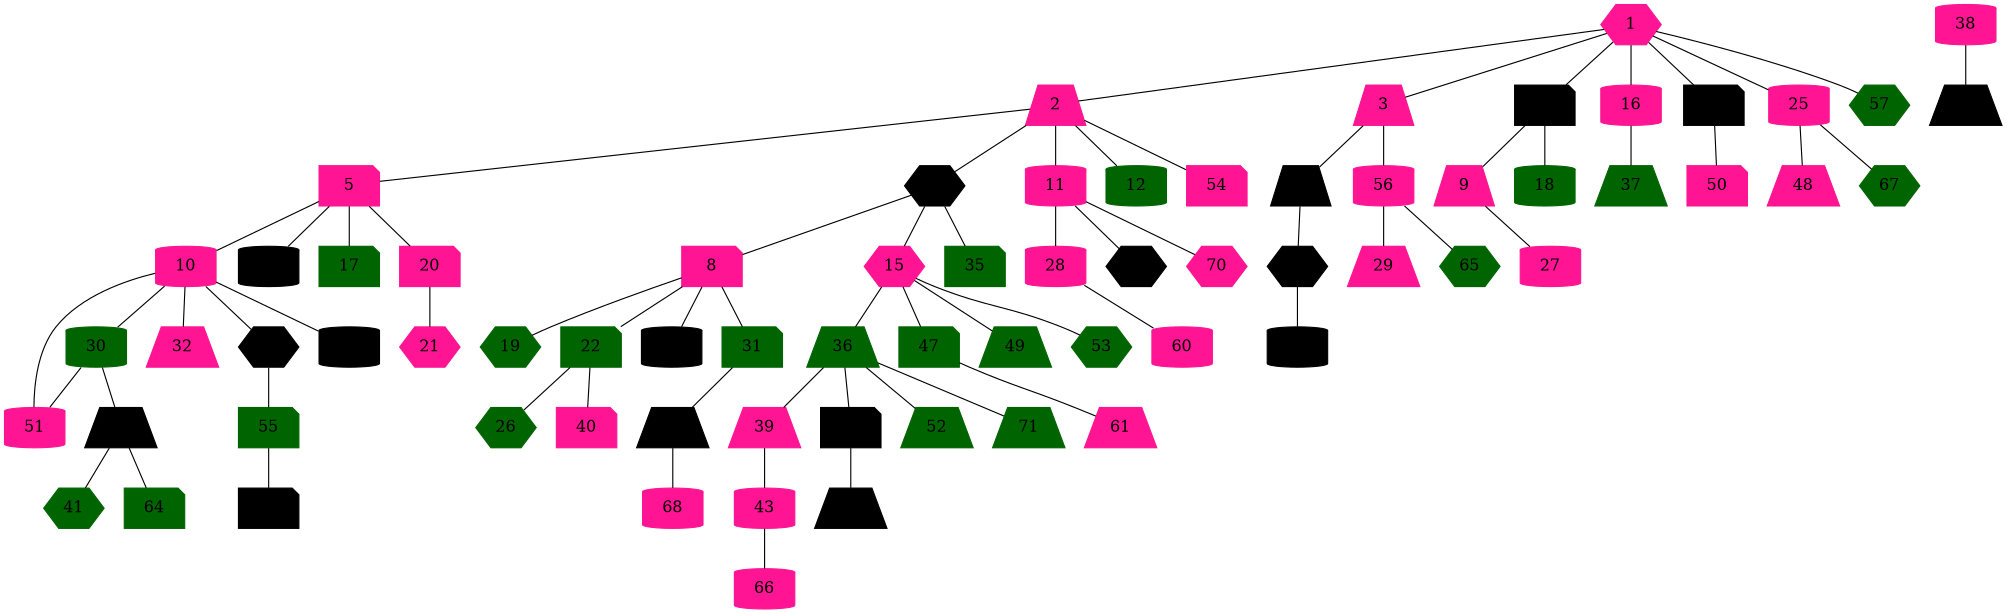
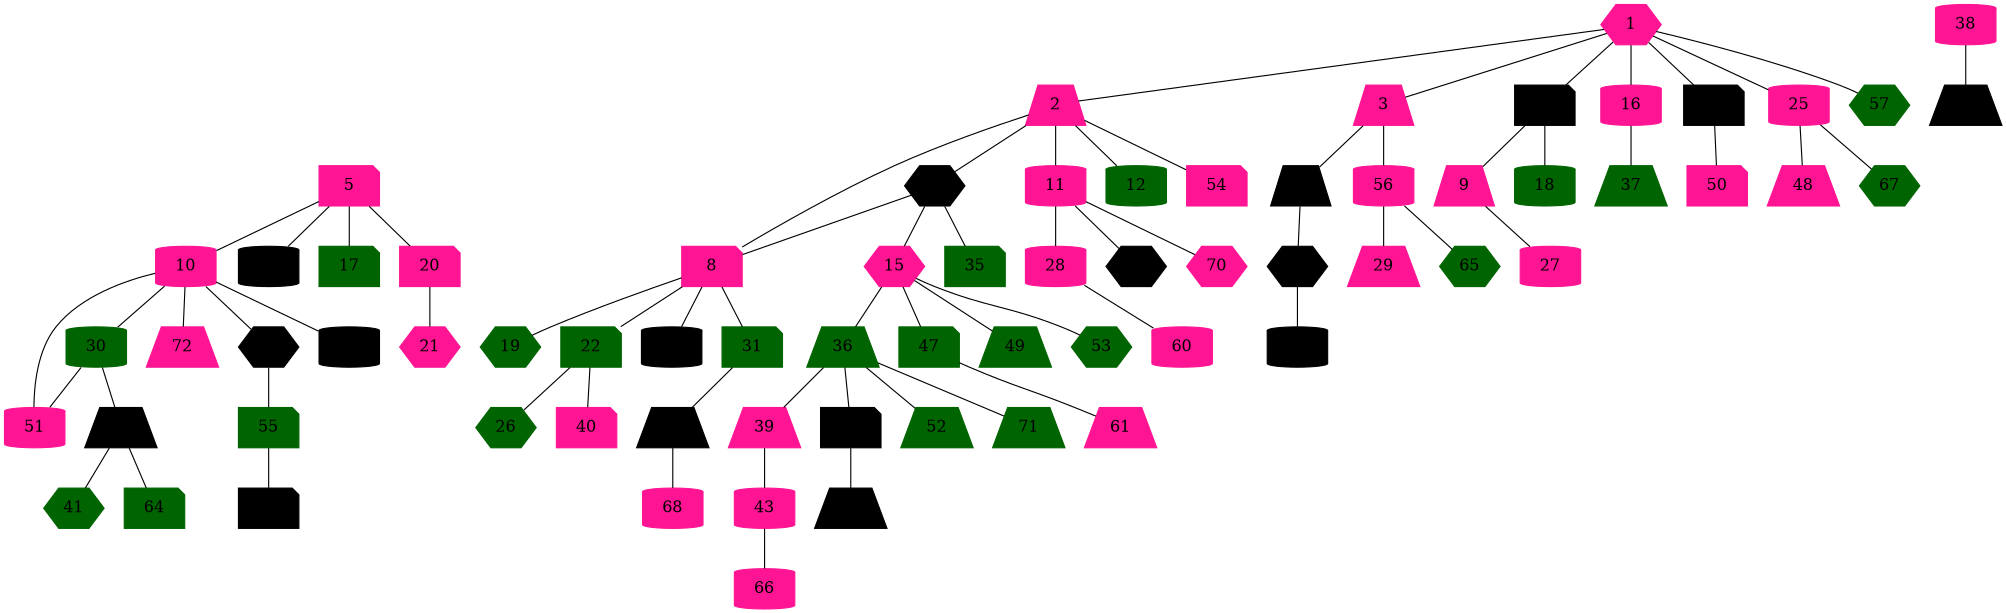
(705, 145) -> (881, 172)
(182, 347) -> (182, 347)
